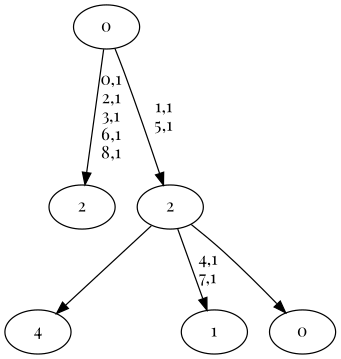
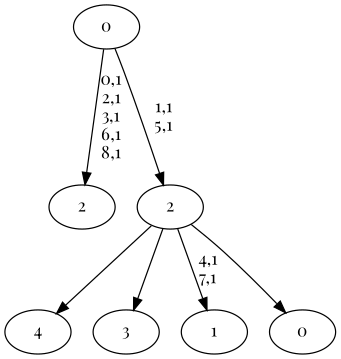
none -> (126, 332)
